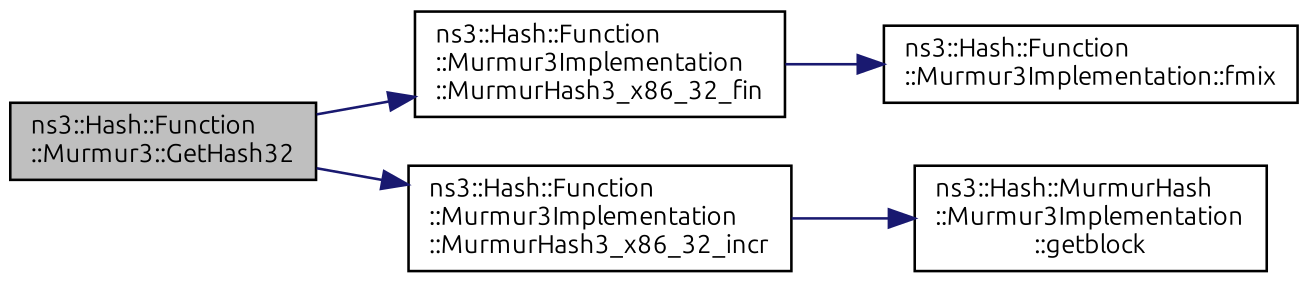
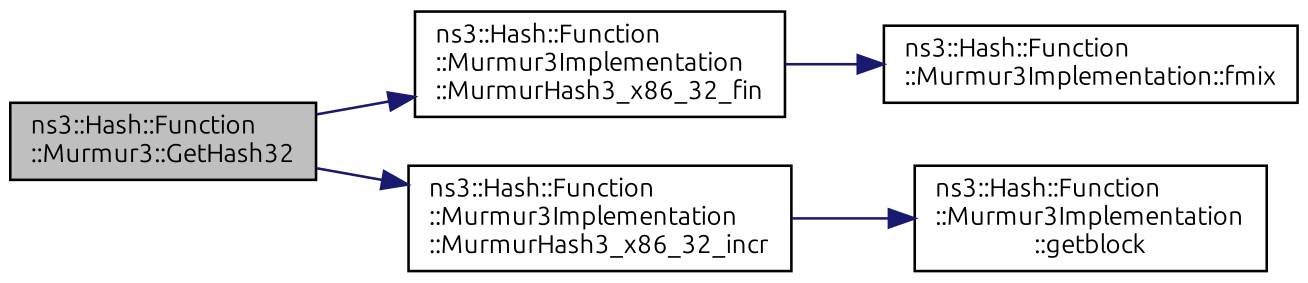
(1091, 218) -> (1091, 218)
